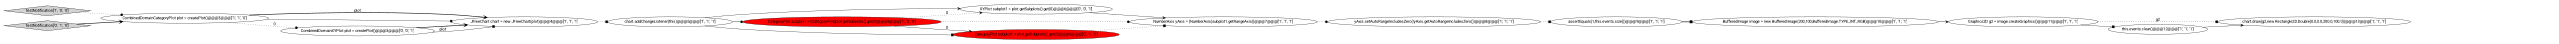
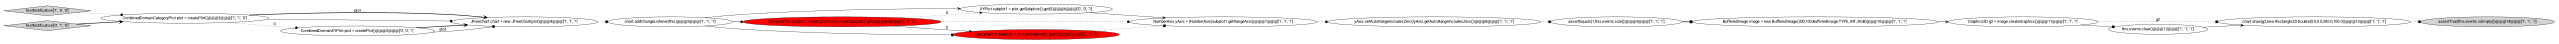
none -> (2488, 22)
